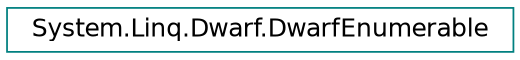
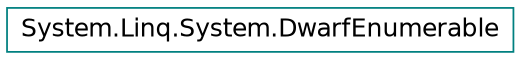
(260, 30) -> (260, 30)
